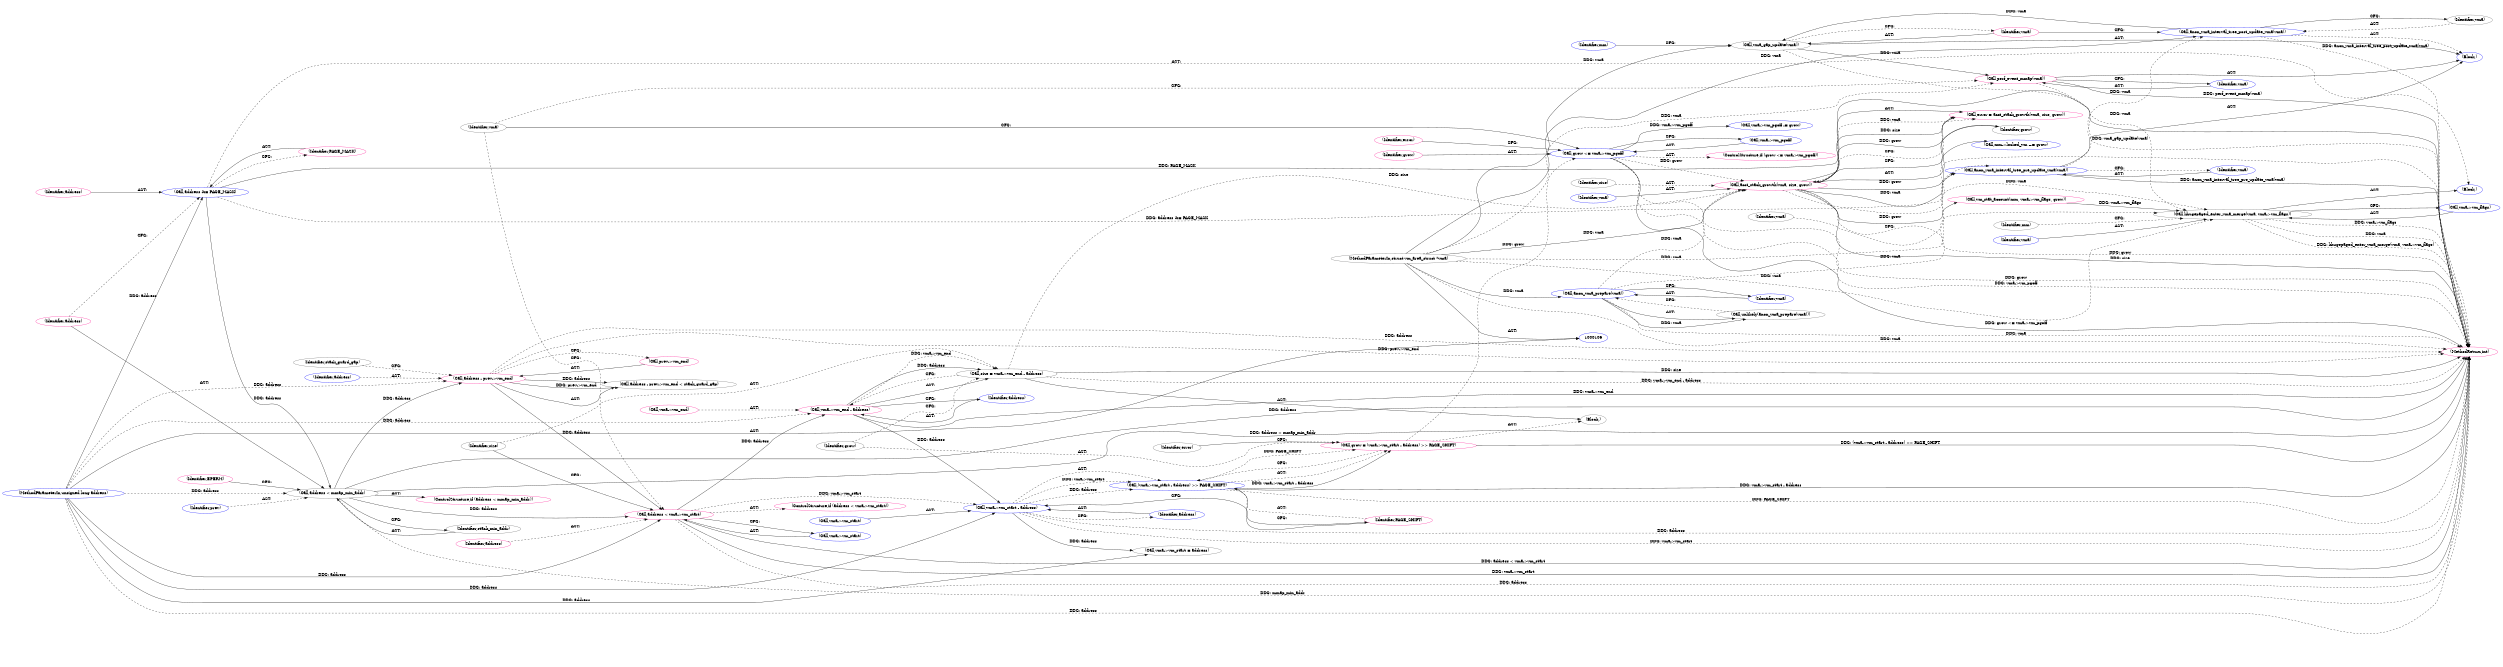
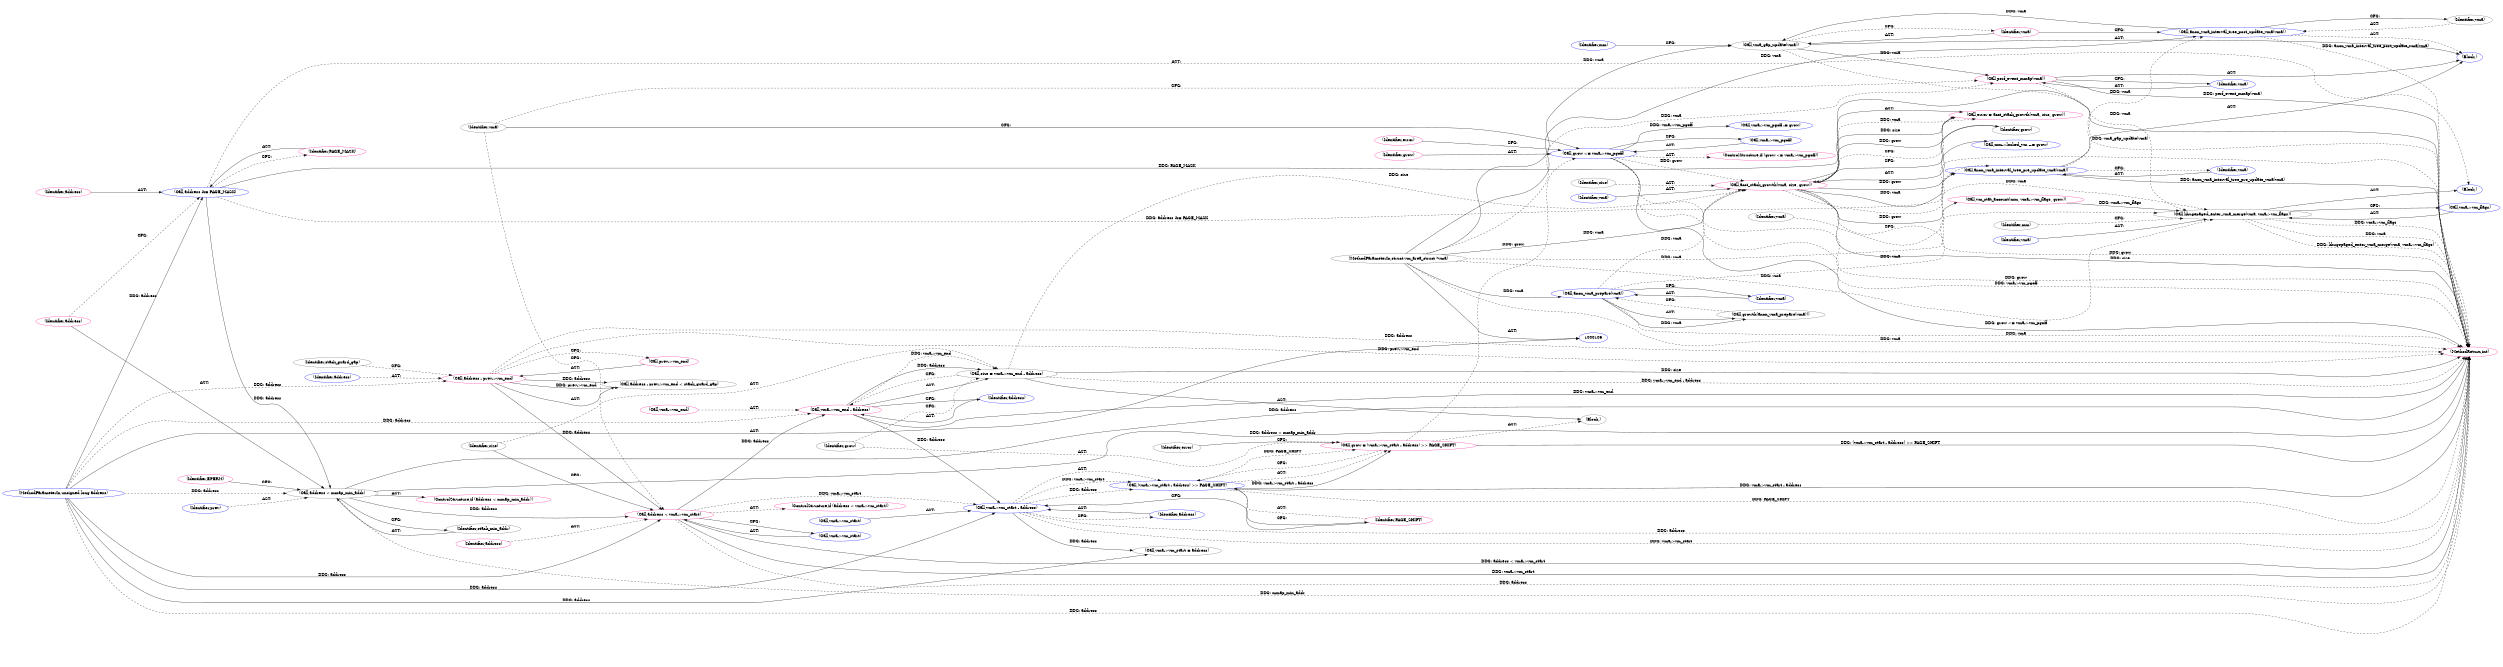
(1771, 315) -> (1771, 315)
(382, 418) -> none
